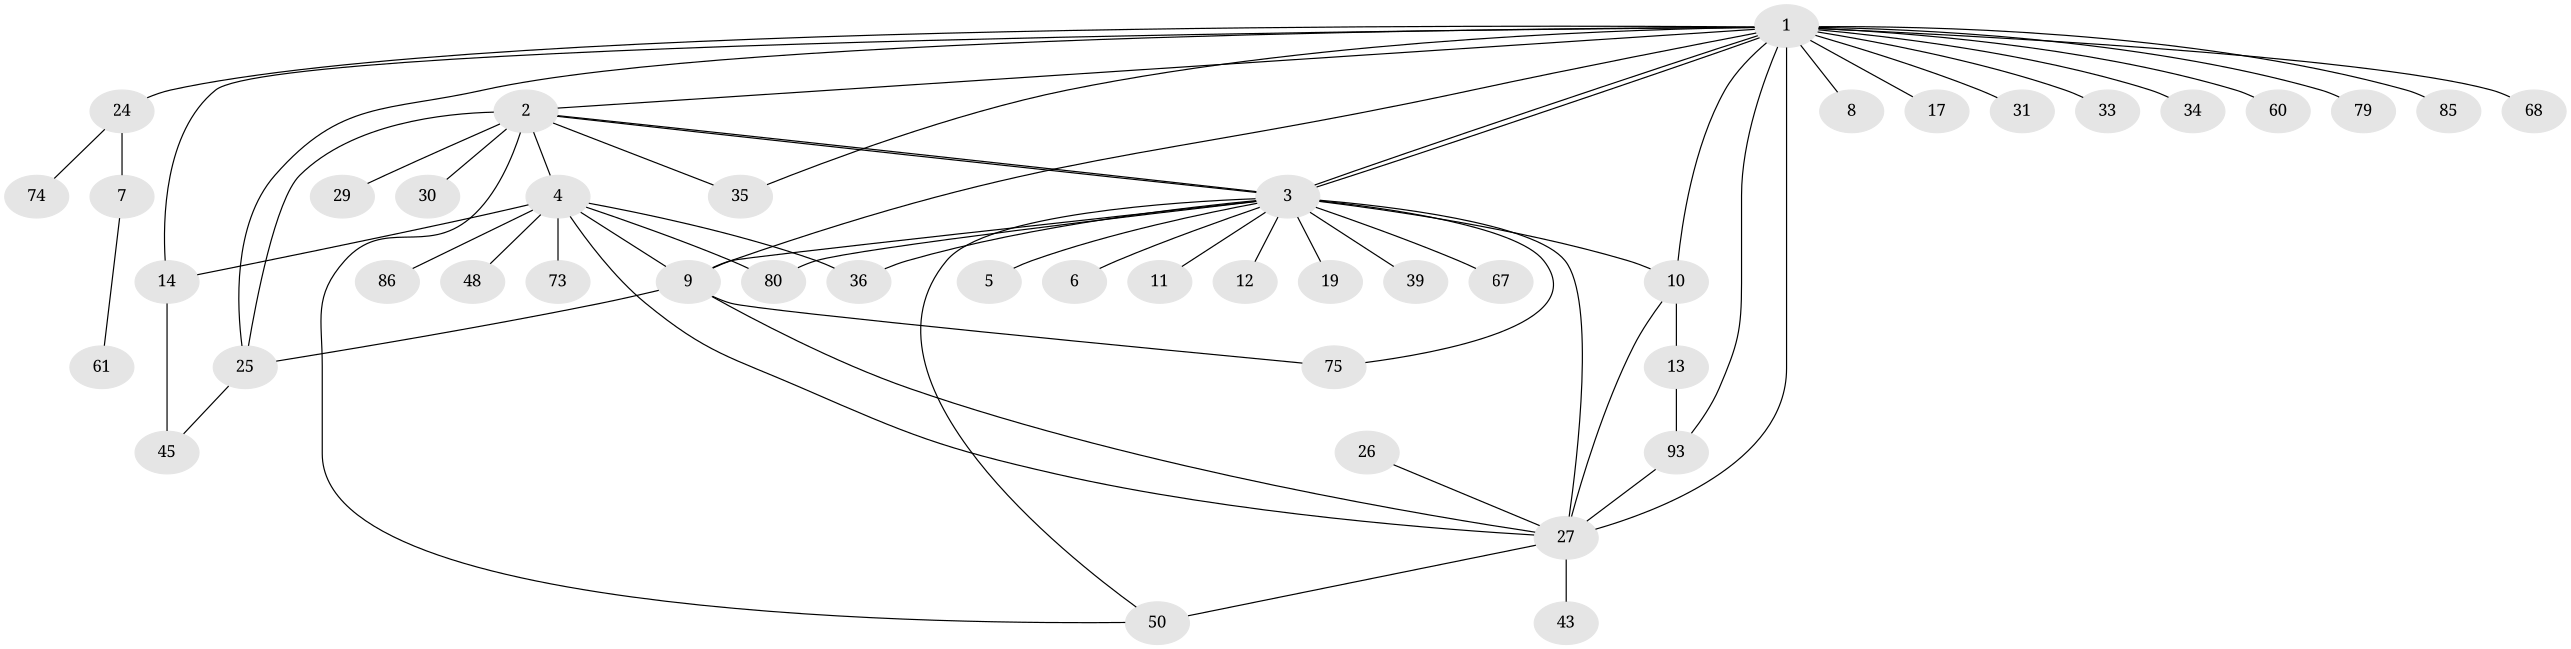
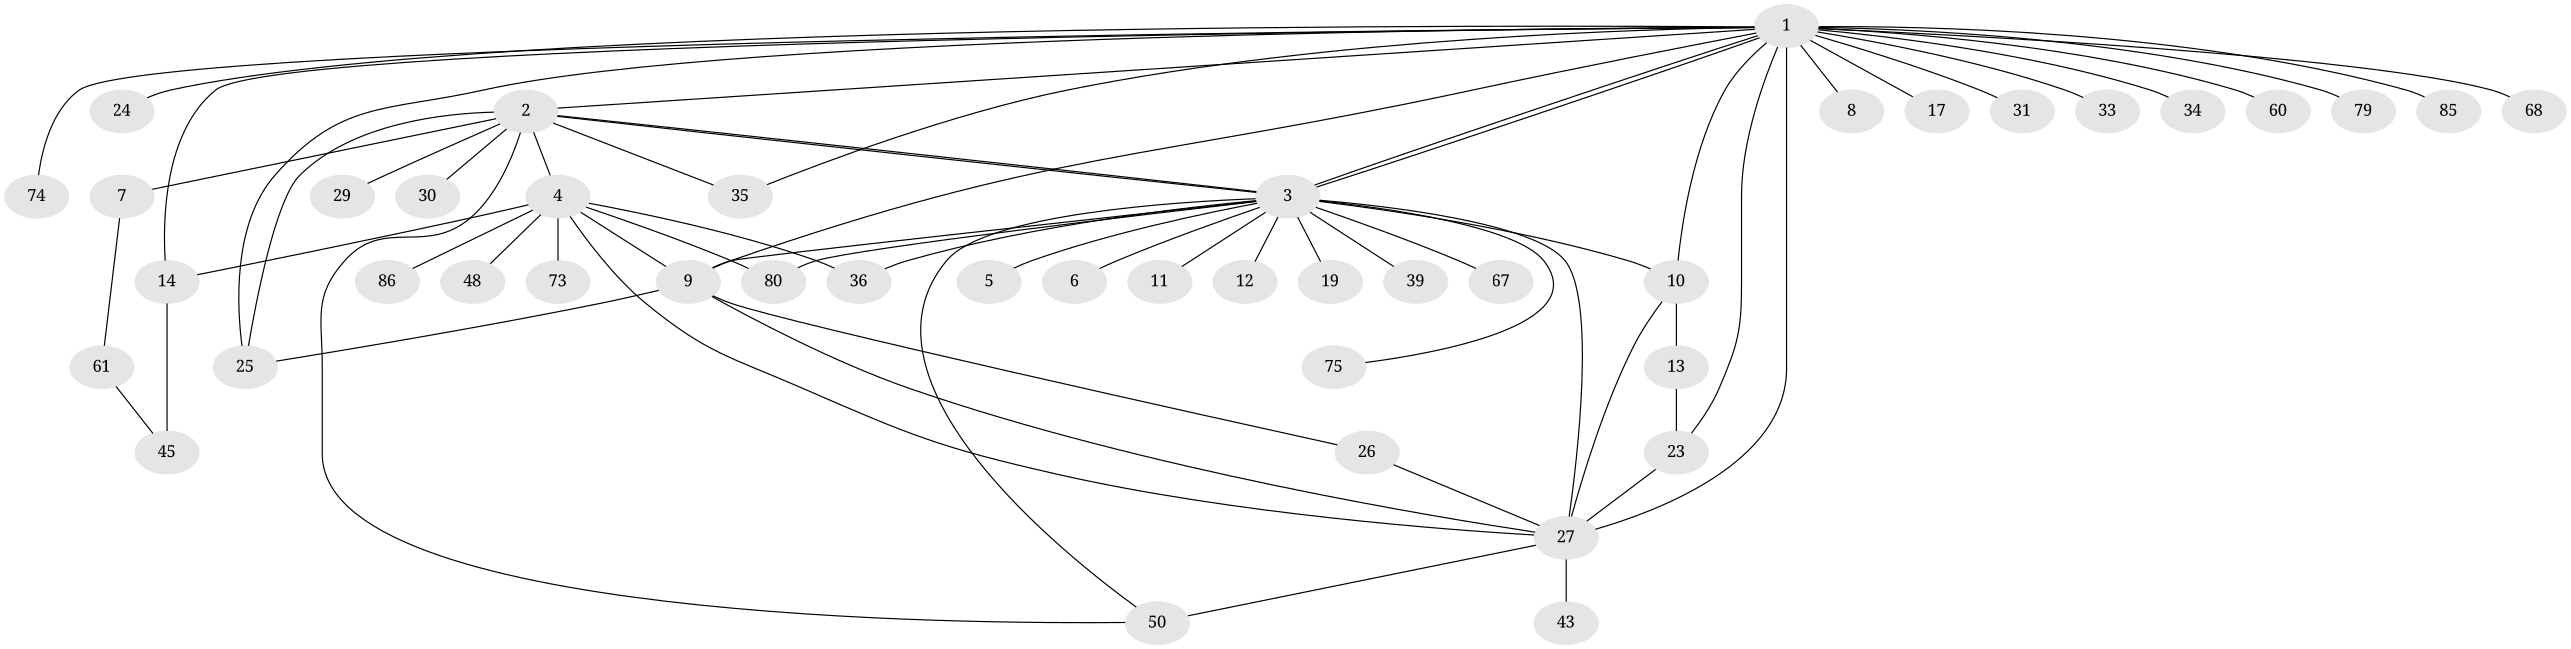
(80, 154) -> (867, 40)
(122, 154) -> (307, 158)
(1007, 334) -> (1024, 375)
(206, 410) -> (134, 410)
(1676, 453) -> (1676, 453)
